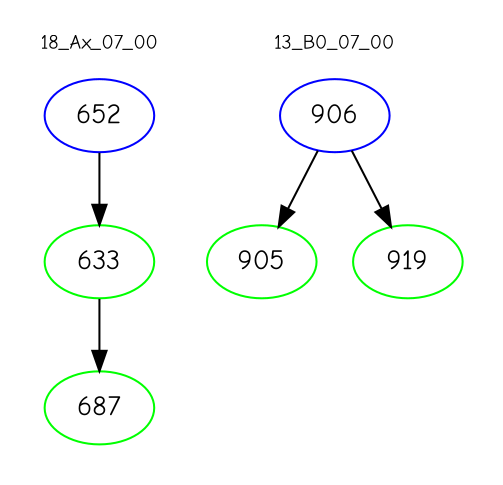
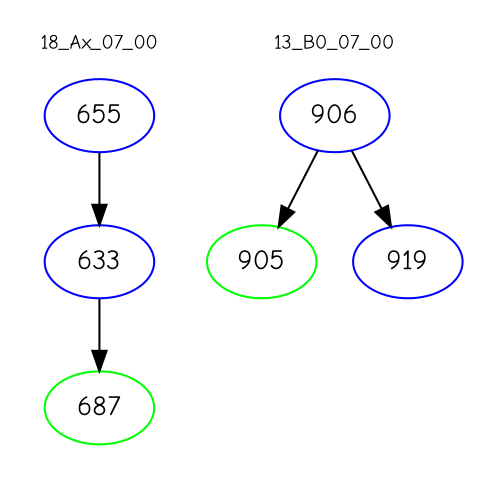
(99, 116) -> (99, 116)
(99, 262) -> (99, 262)
(408, 262) -> (408, 262)
